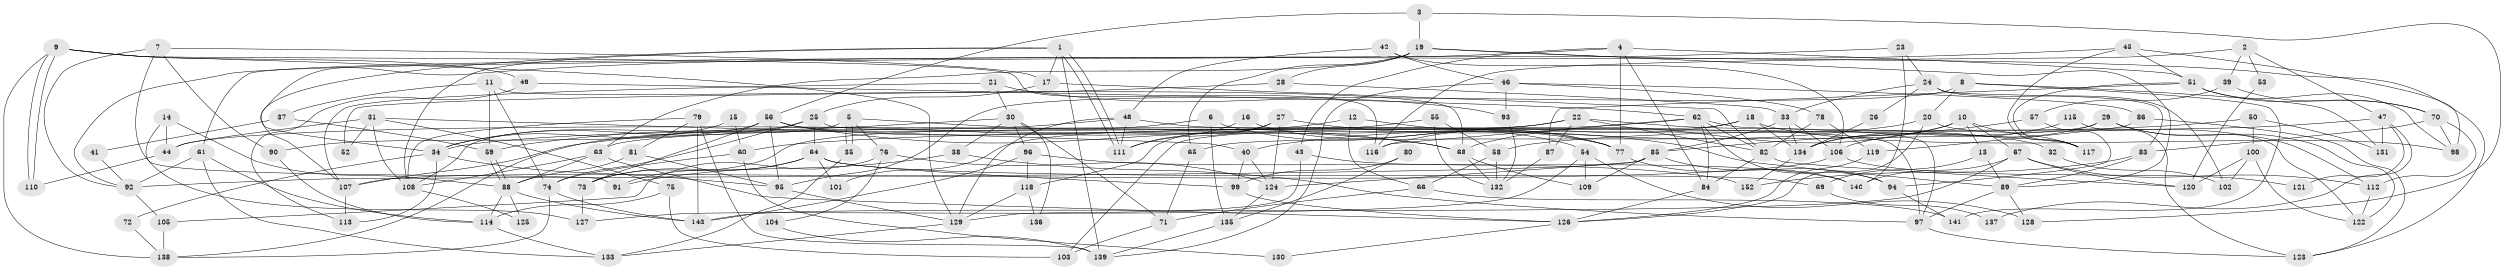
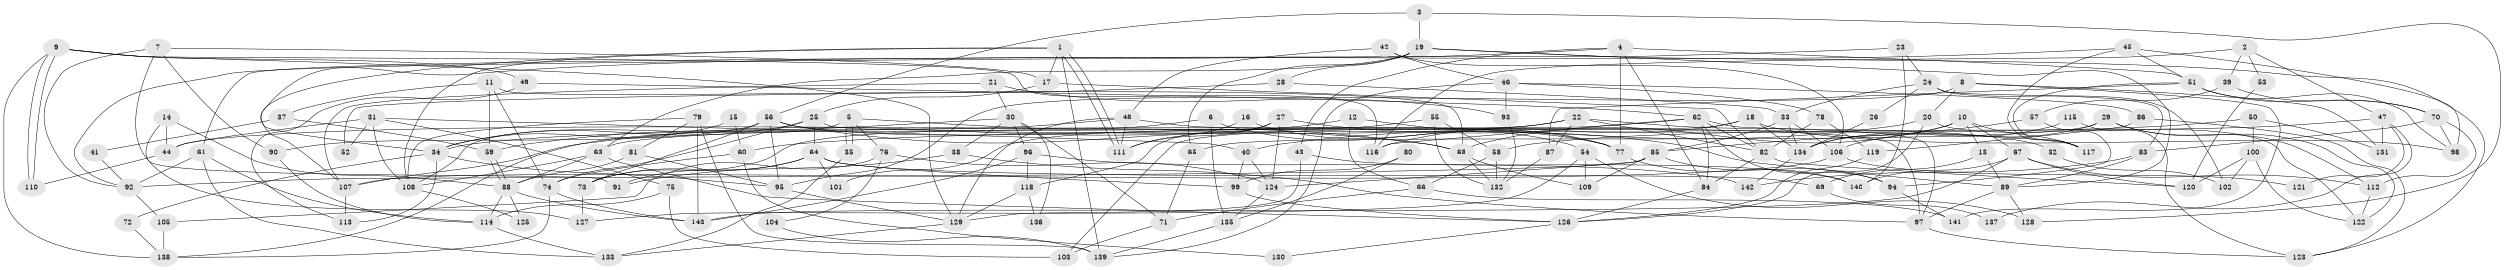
(1748, 188) -> (1748, 188)
